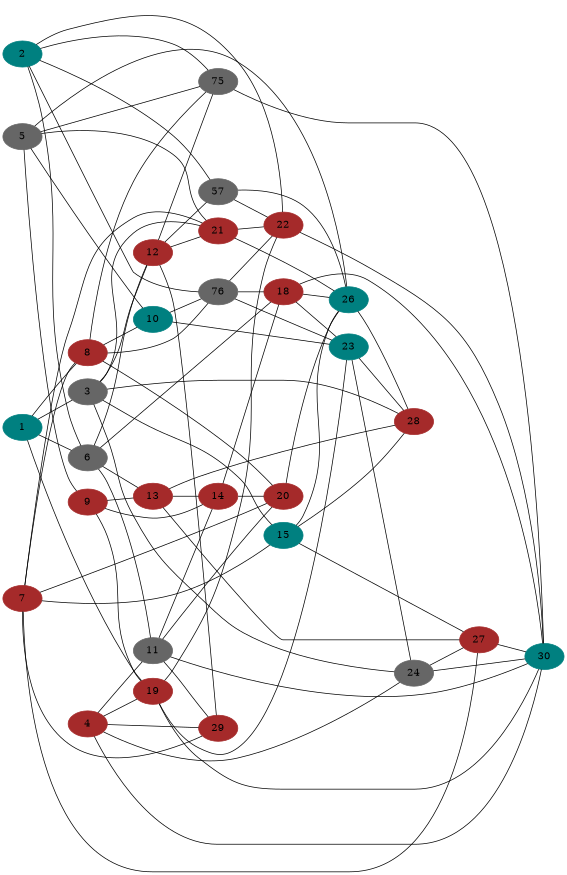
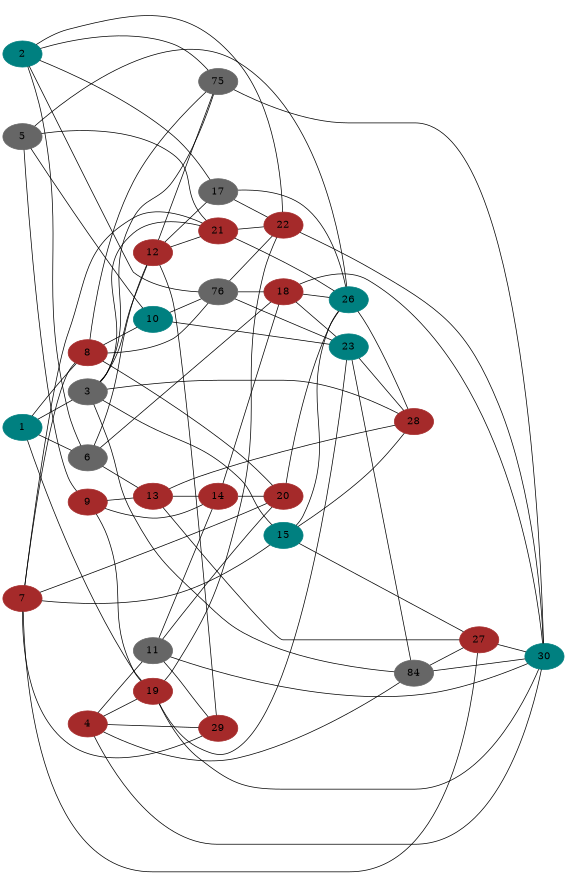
(120, 109) -> (129, 227)
(218, 192) -> (218, 192)
(132, 551) -> none
(414, 673) -> (414, 673)
